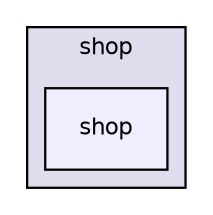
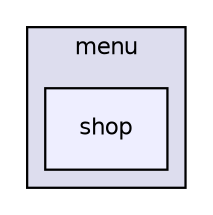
(106, 49) -> (106, 49)
